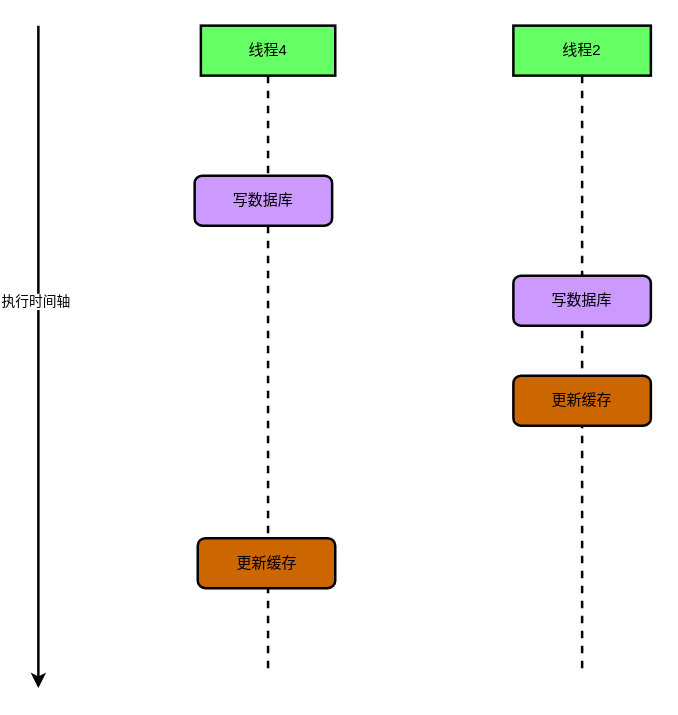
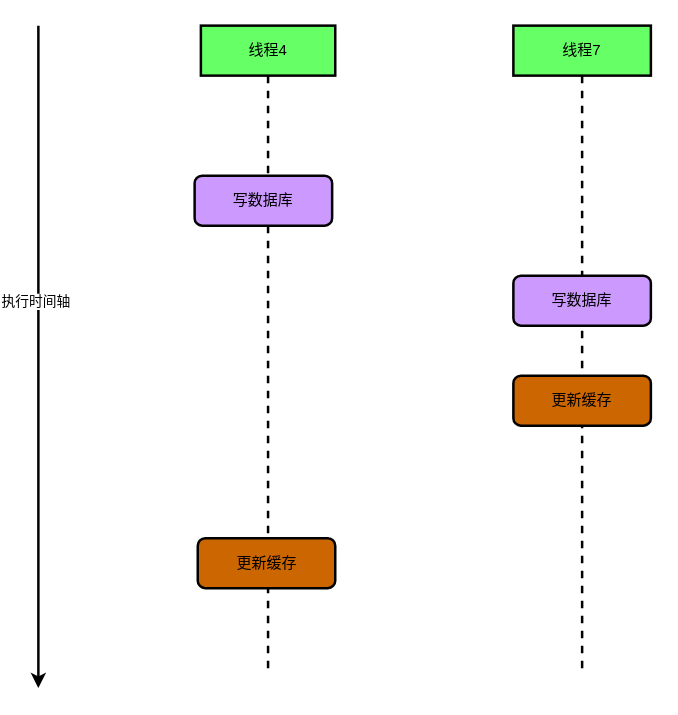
(582, 51) -> (582, 51)
